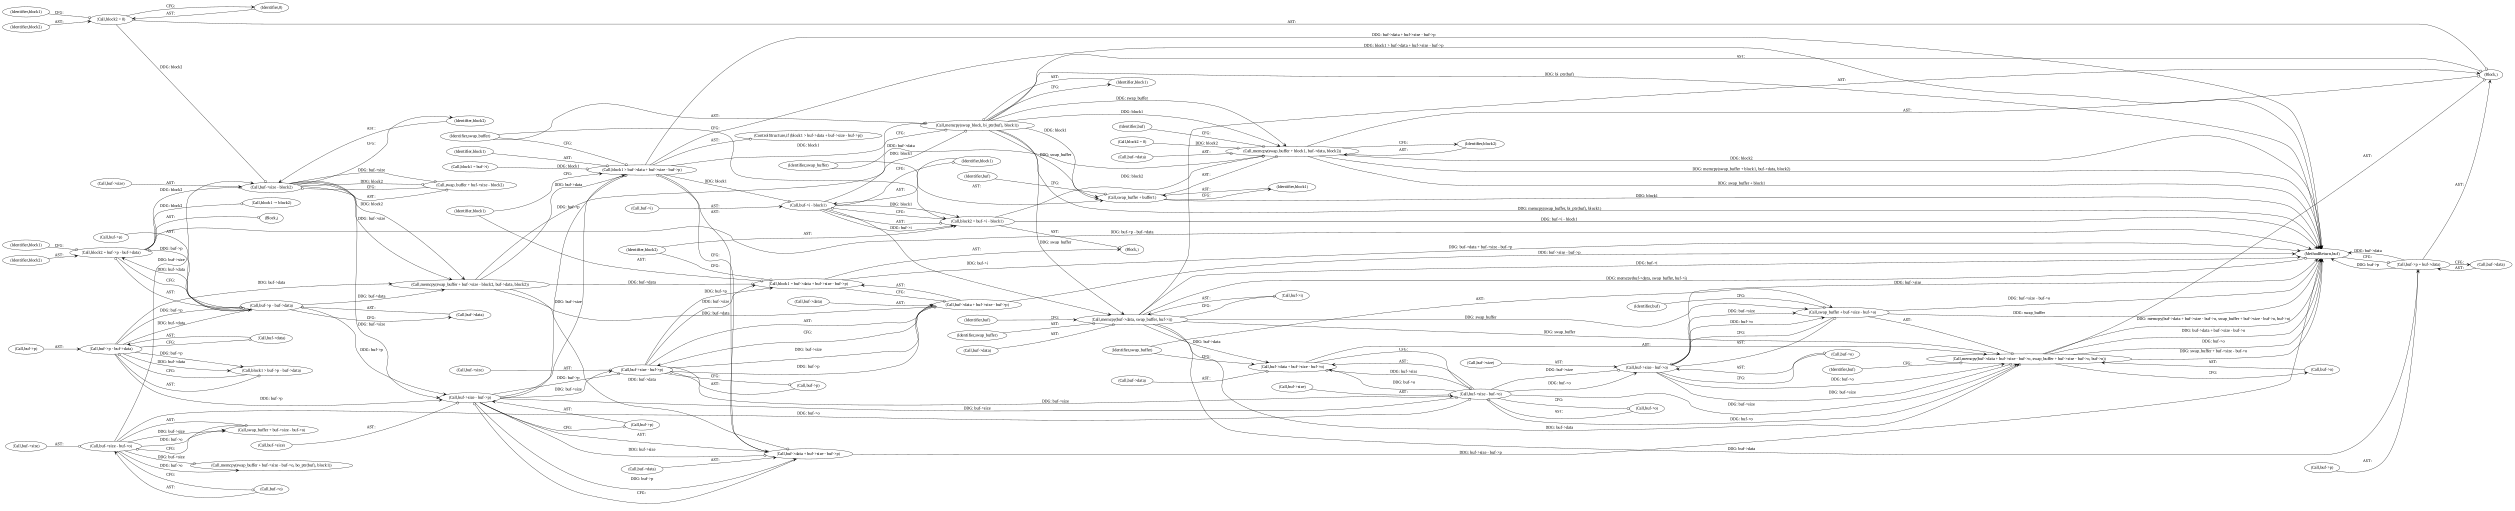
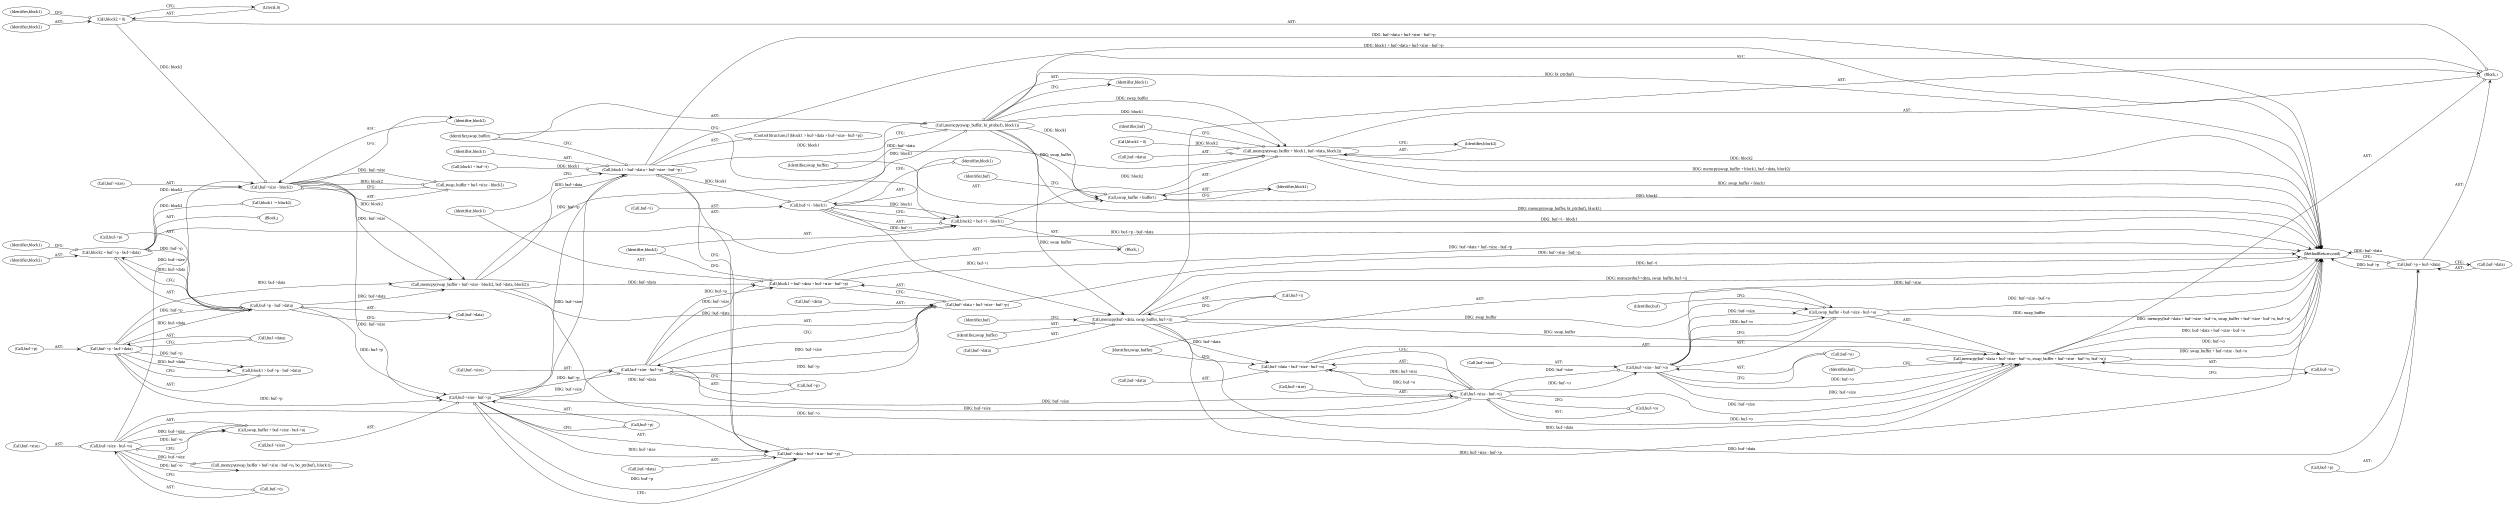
(271, 8) -> (271, 8)
(977, 126) -> (977, 126)
(2322, 254) -> (2322, 254)
